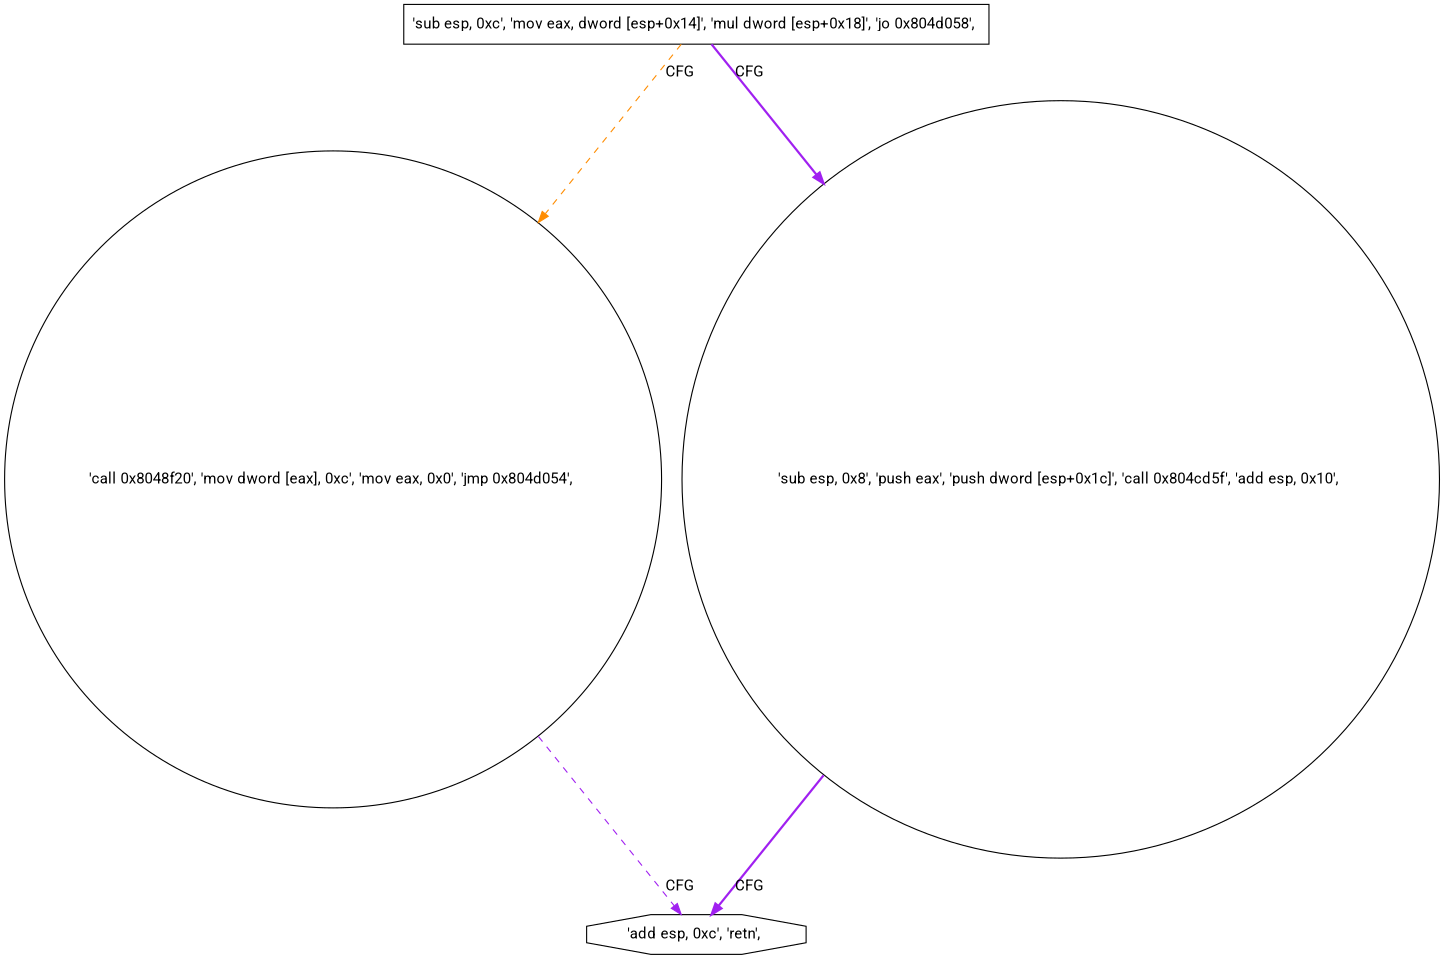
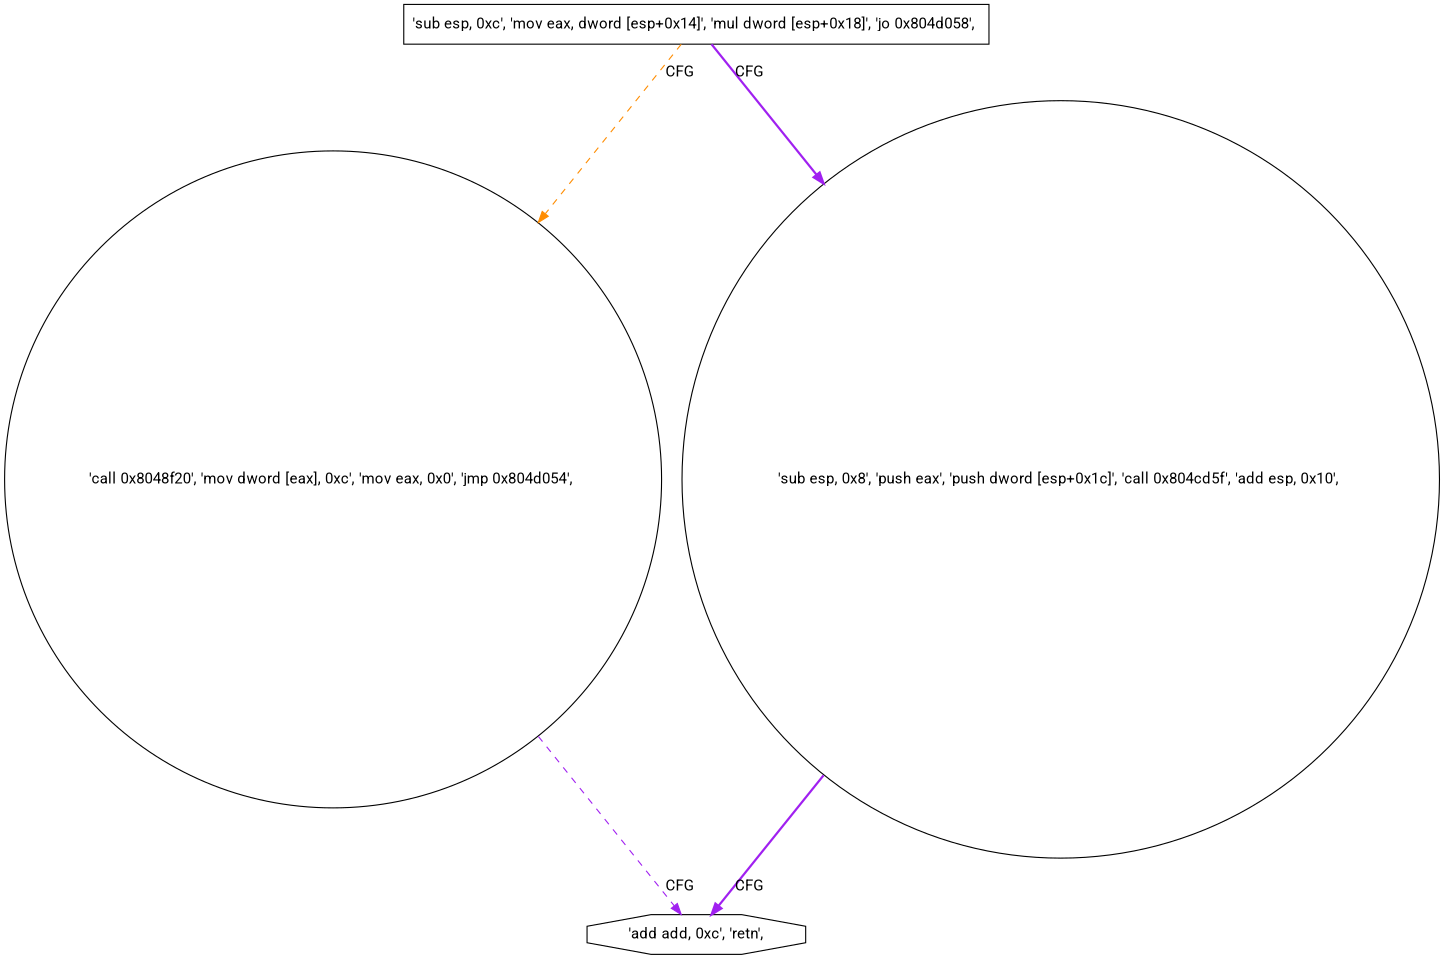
(696, 935) -> (696, 935)
